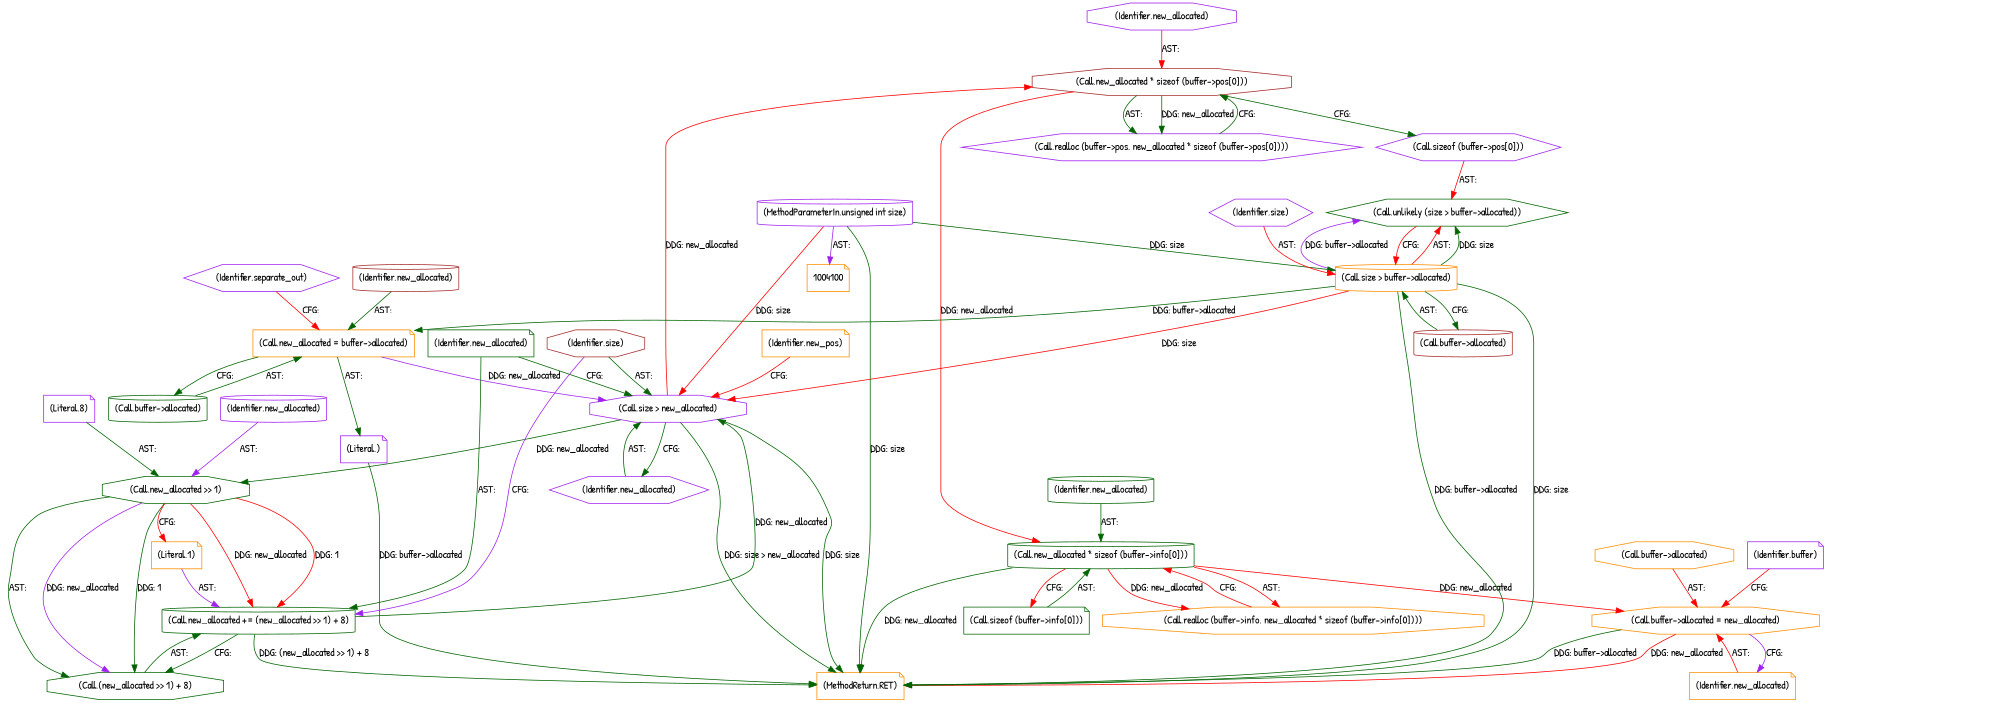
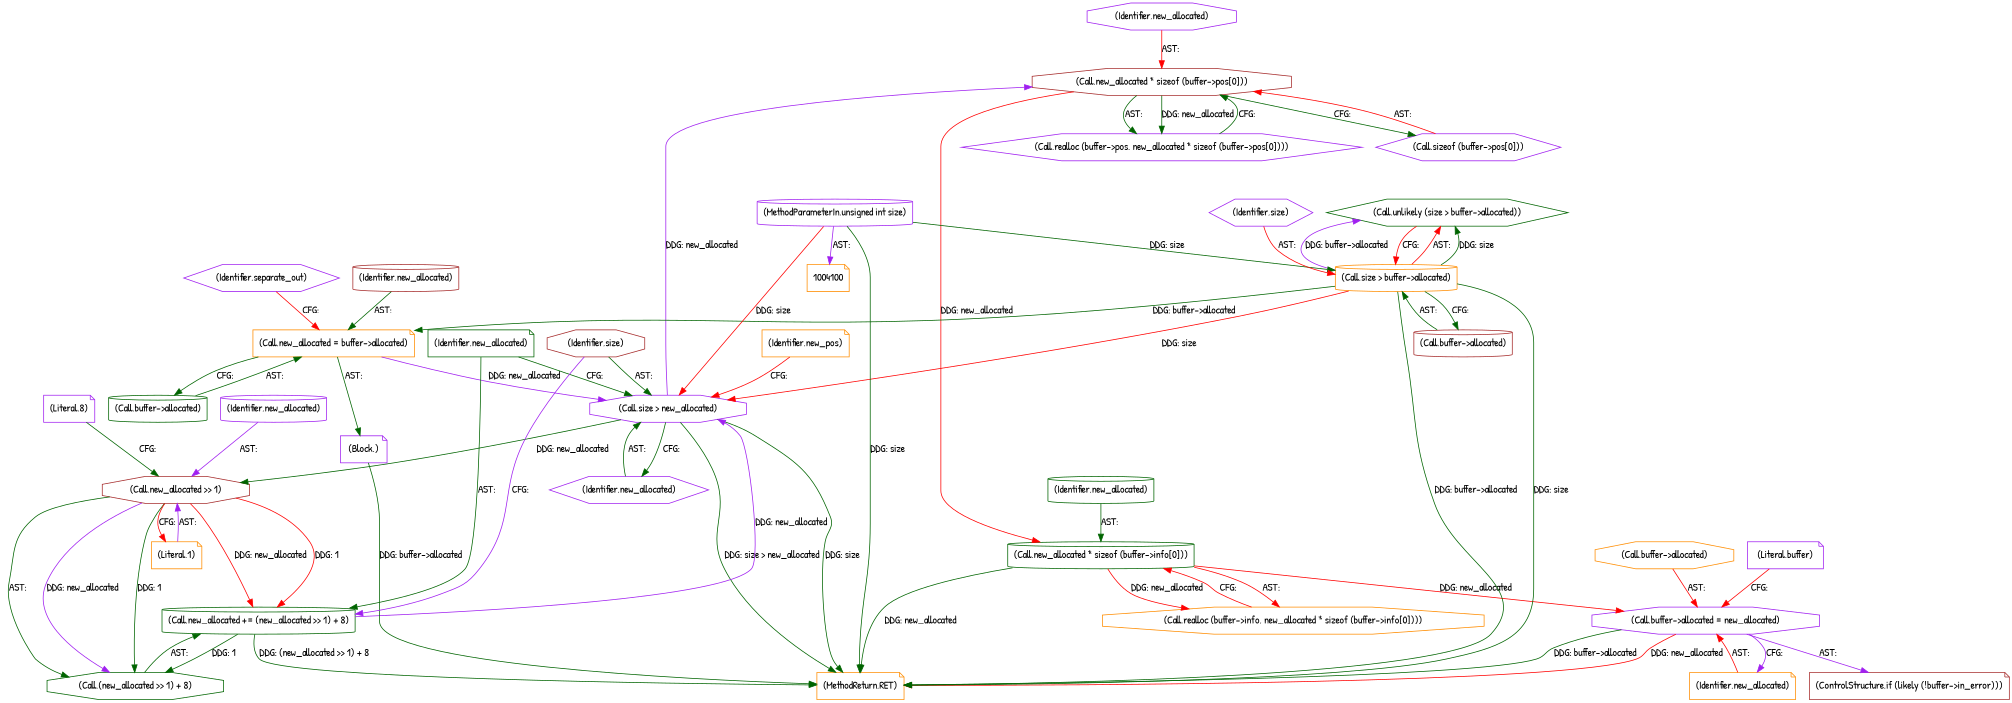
(717, 119) -> (717, 119)
(1459, 176) -> (1350, 107)
(149, 449) -> (149, 449)
(364, 449) -> (364, 449)
(176, 490) -> (176, 490)
(1785, 555) -> (1785, 555)
(194, 589) -> (178, 526)
(633, 597) -> (633, 597)
(1027, 621) -> none
(1706, 621) -> (1706, 621)
(224, 653) -> (224, 653)
none -> (1909, 686)
